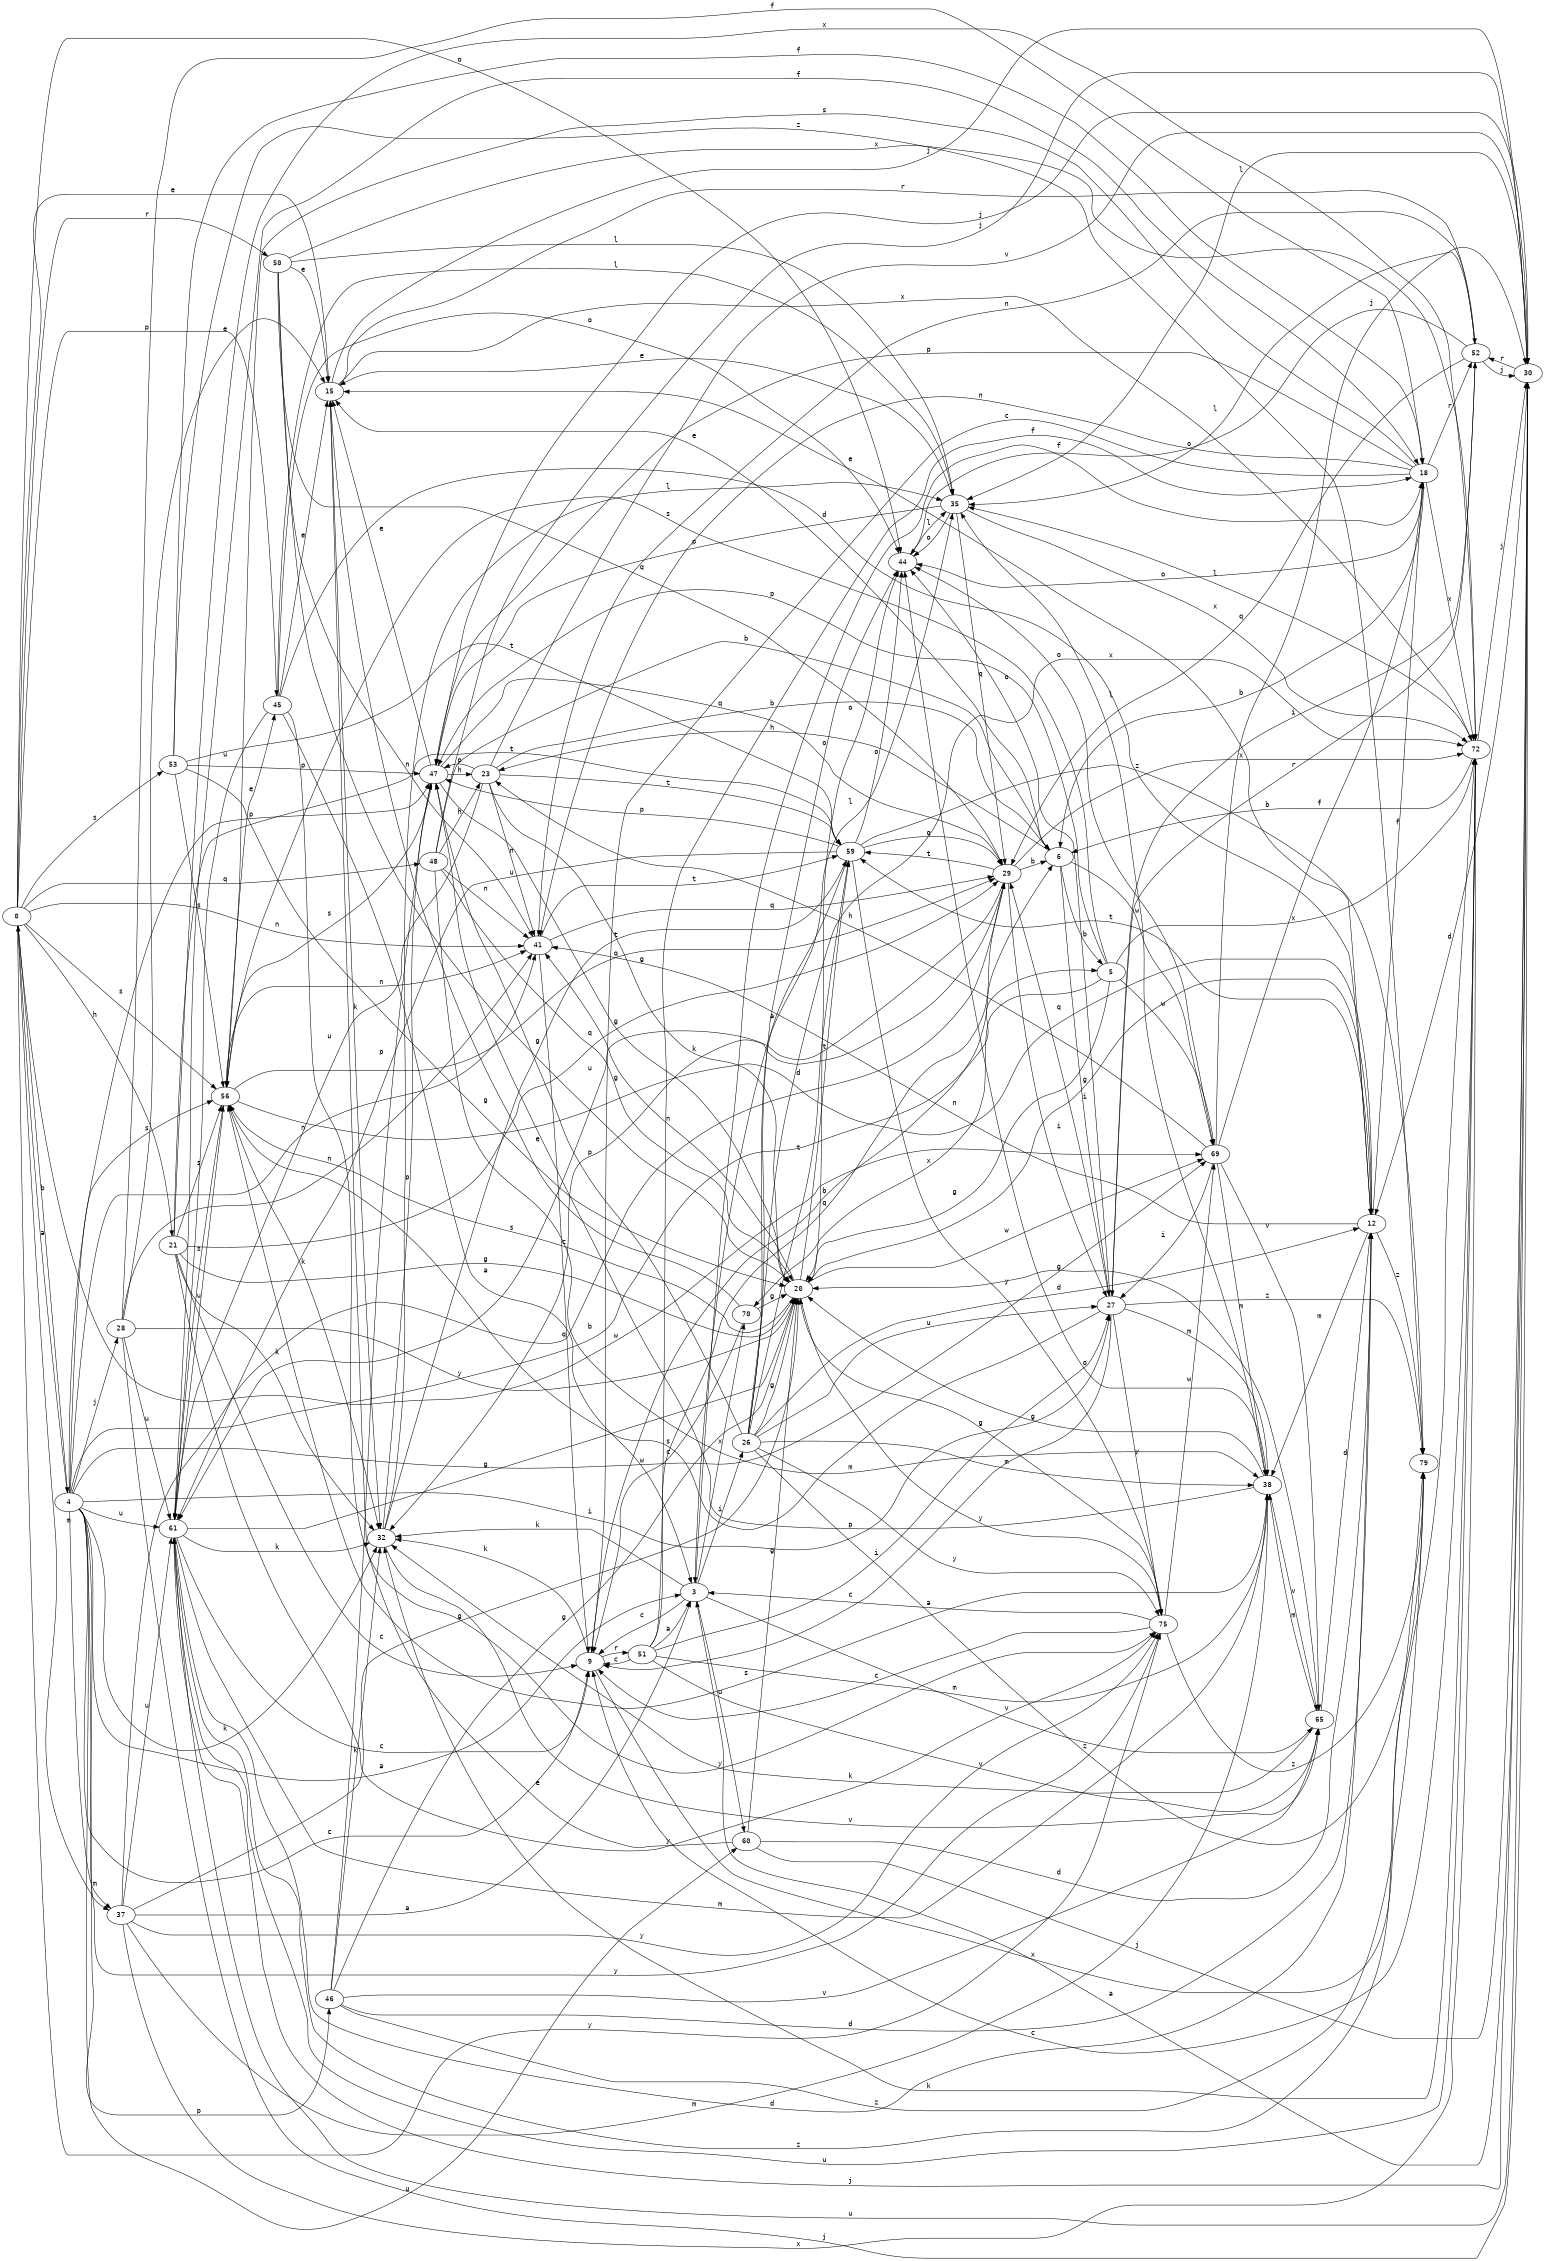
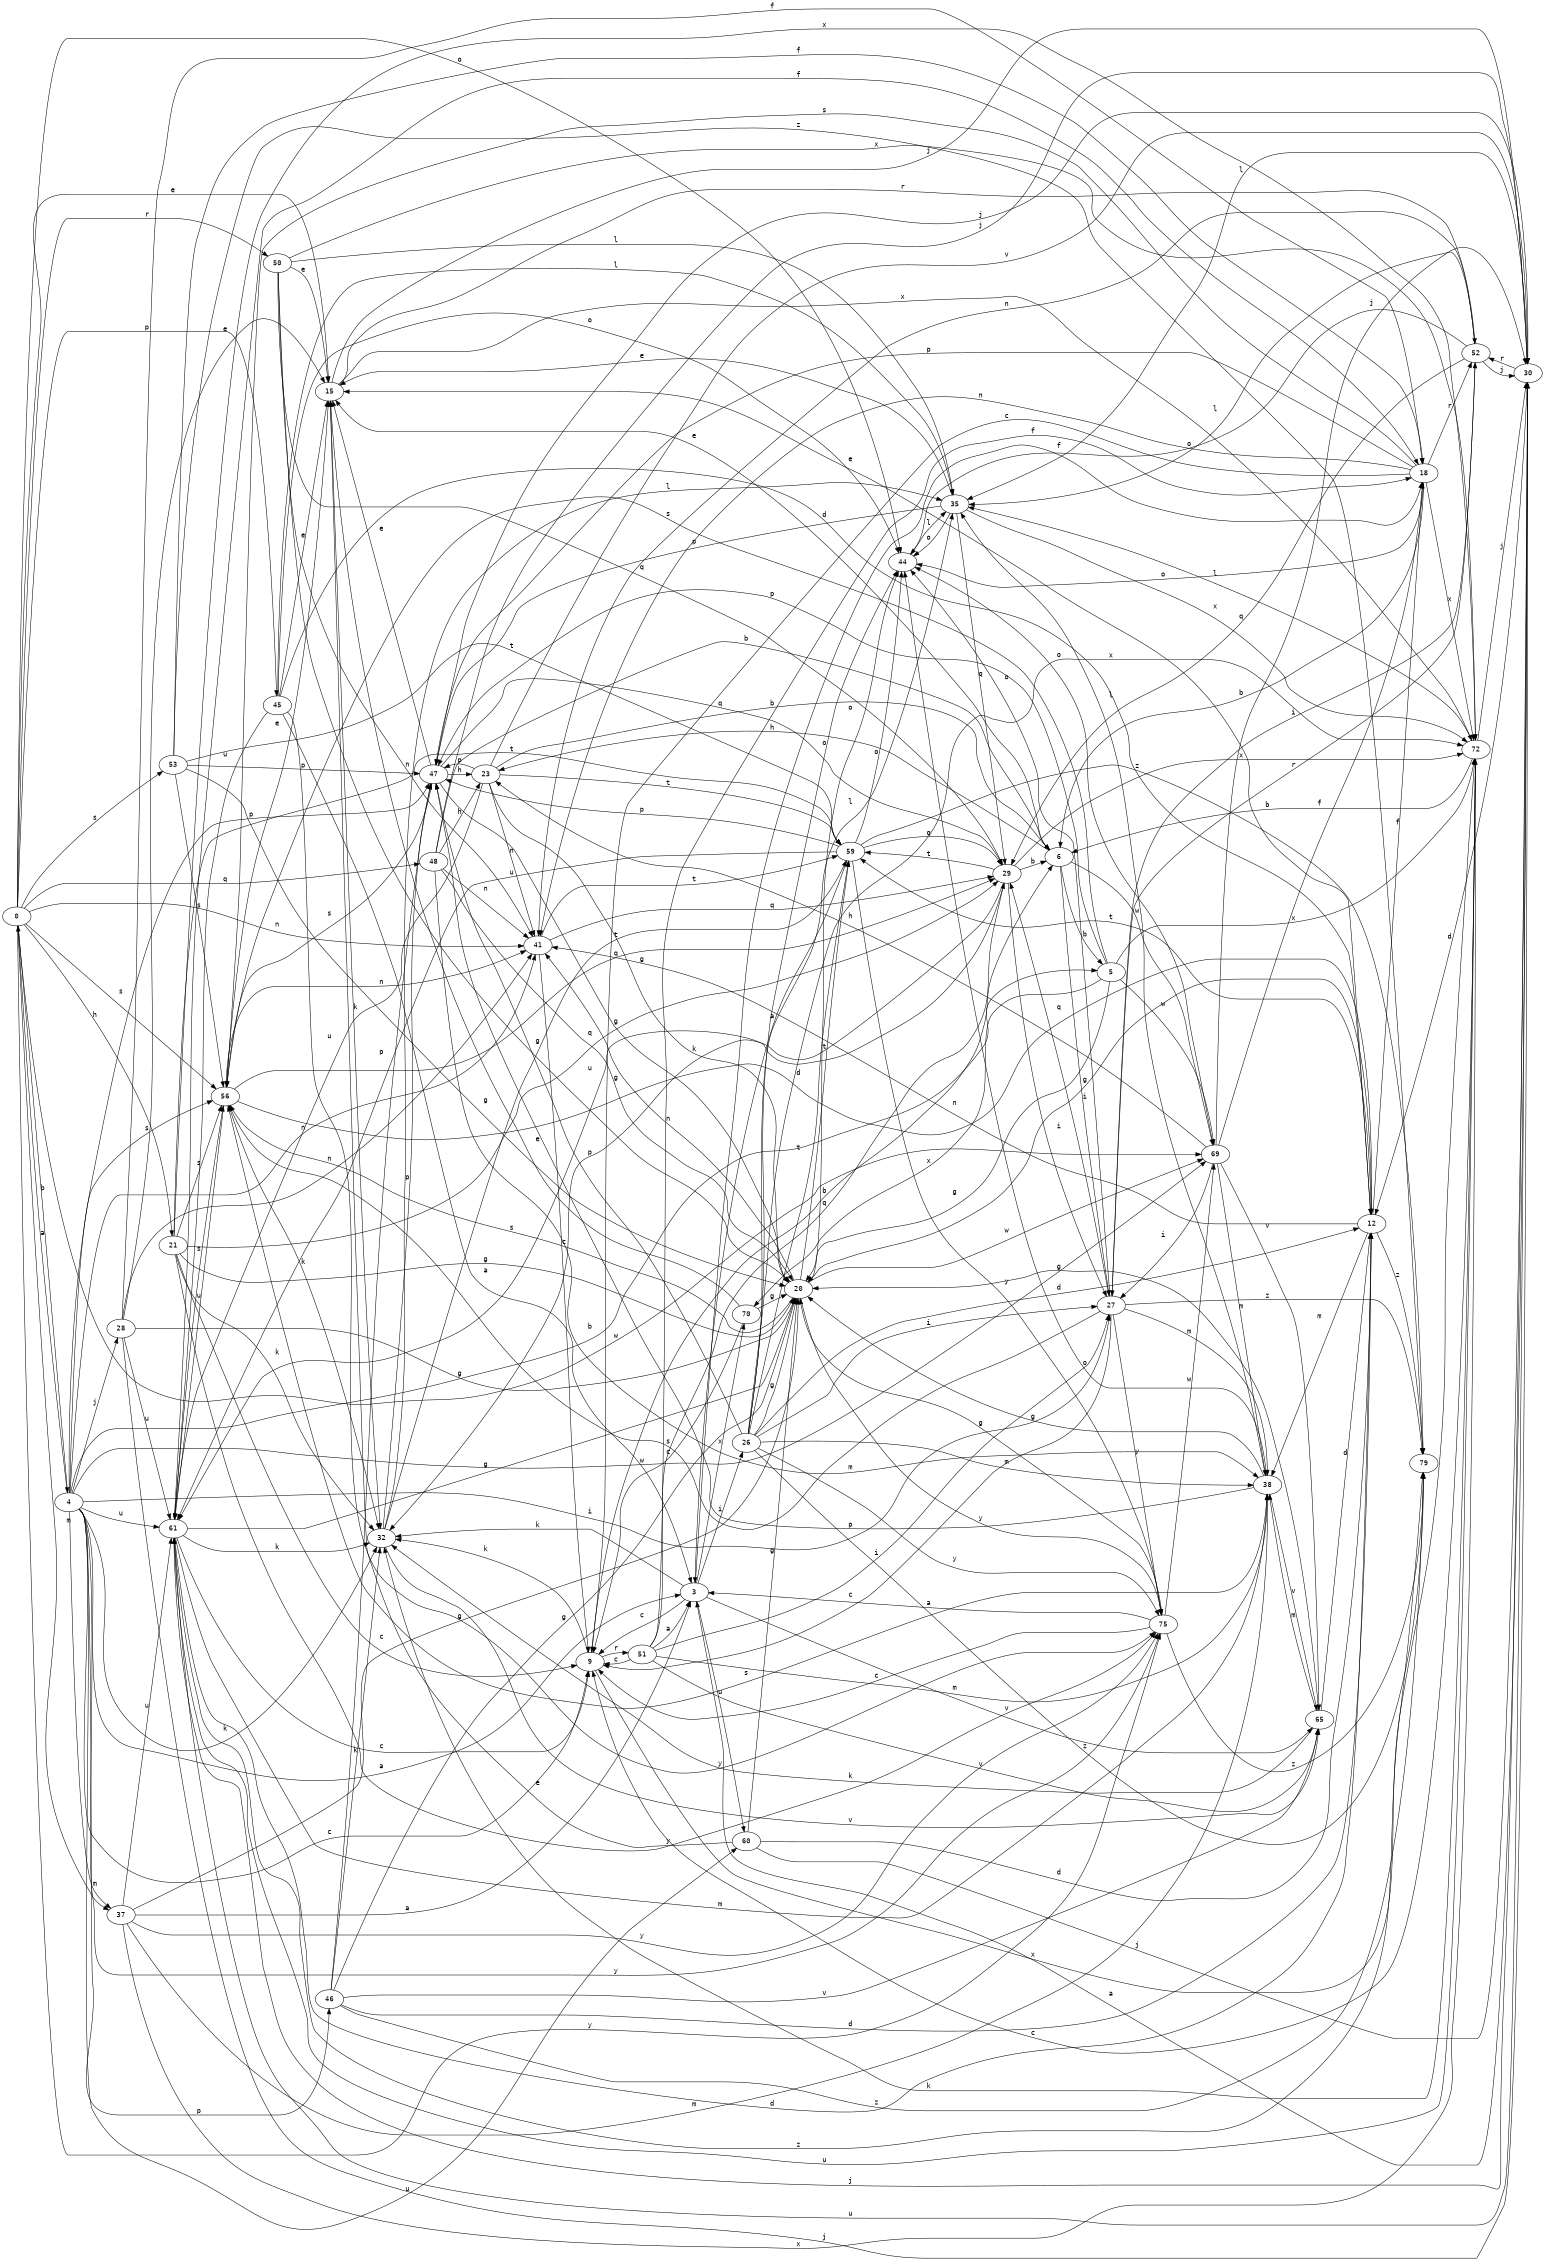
(244, 846) -> (287, 749)
(453, 1320) -> none
(929, 1323) -> (929, 1323)
(460, 1374) -> (460, 1374)
